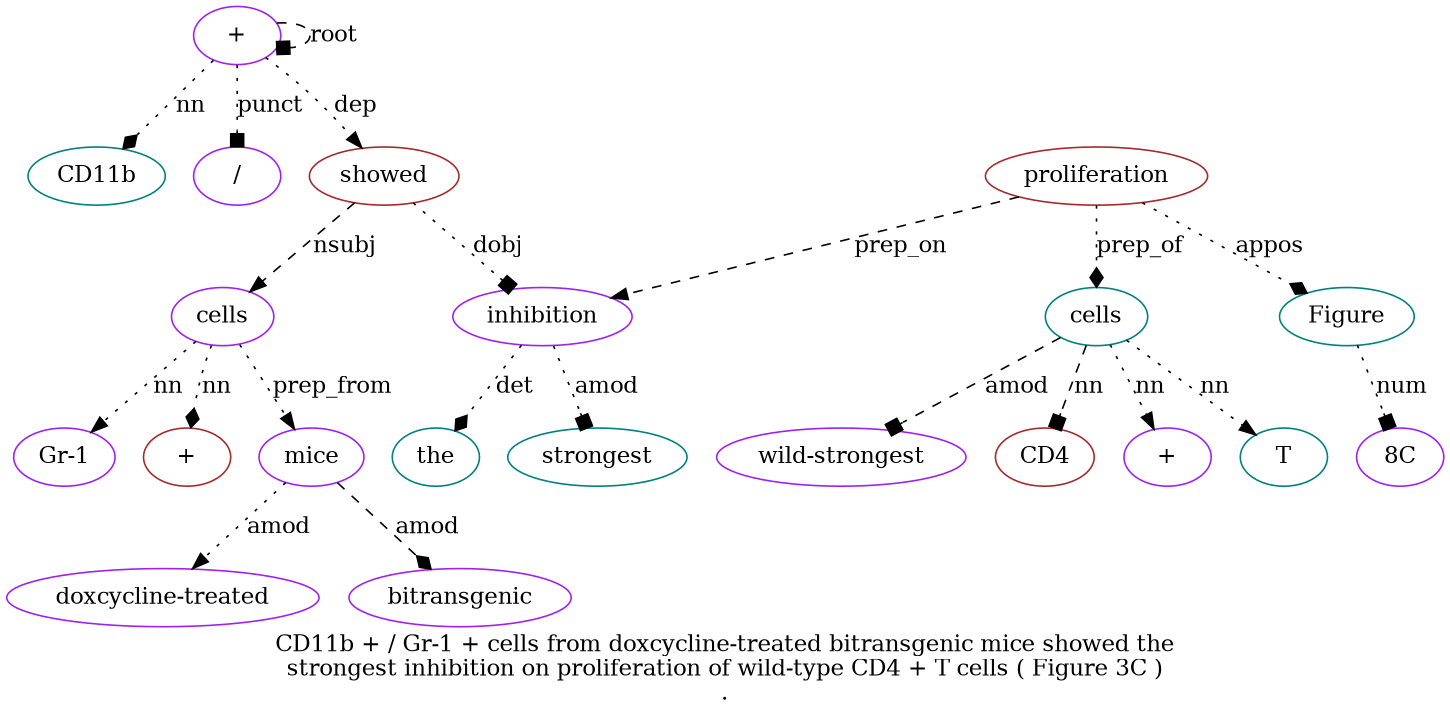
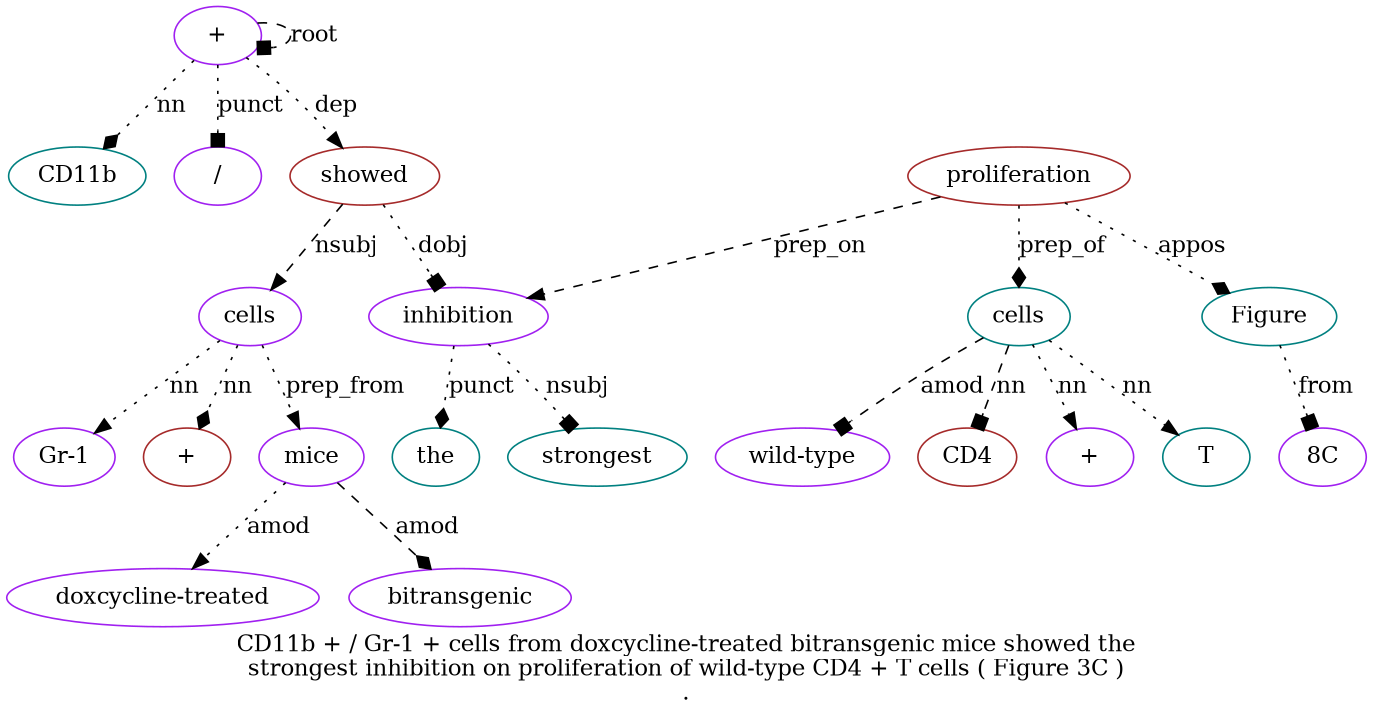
(515, 387) -> (482, 387)
(607, 387) -> (578, 387)
(1402, 387) -> (1326, 387)
(841, 457) -> (803, 457)
